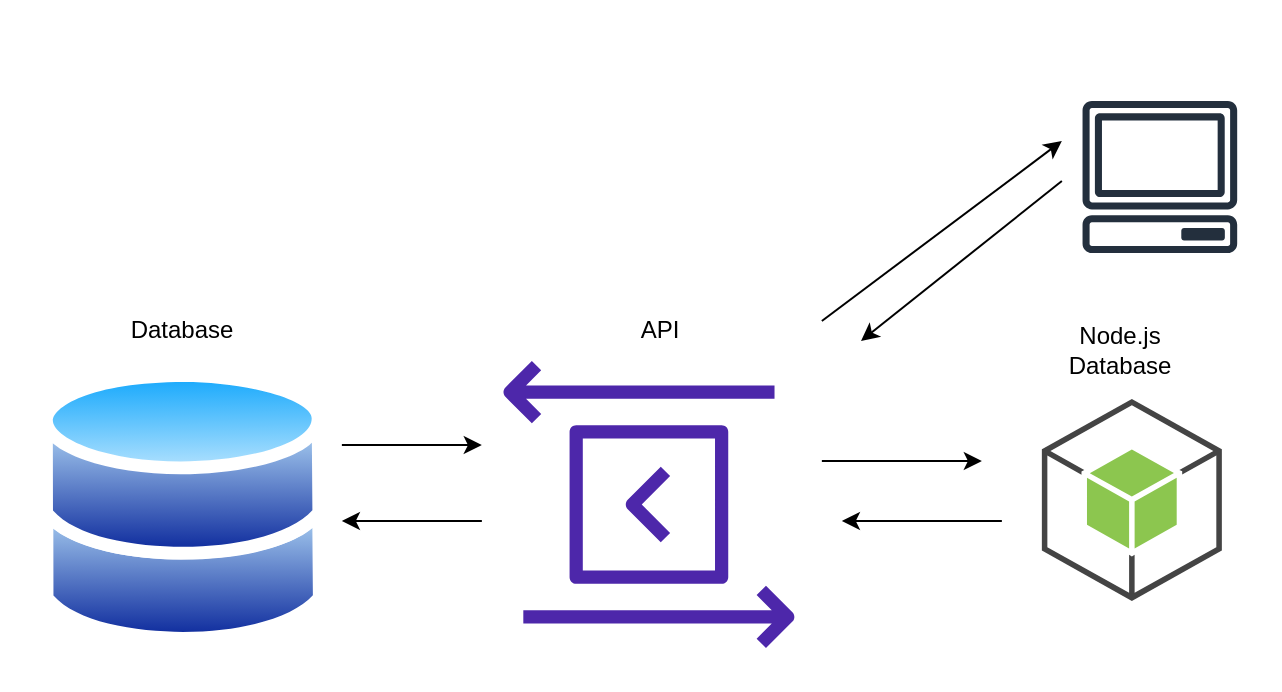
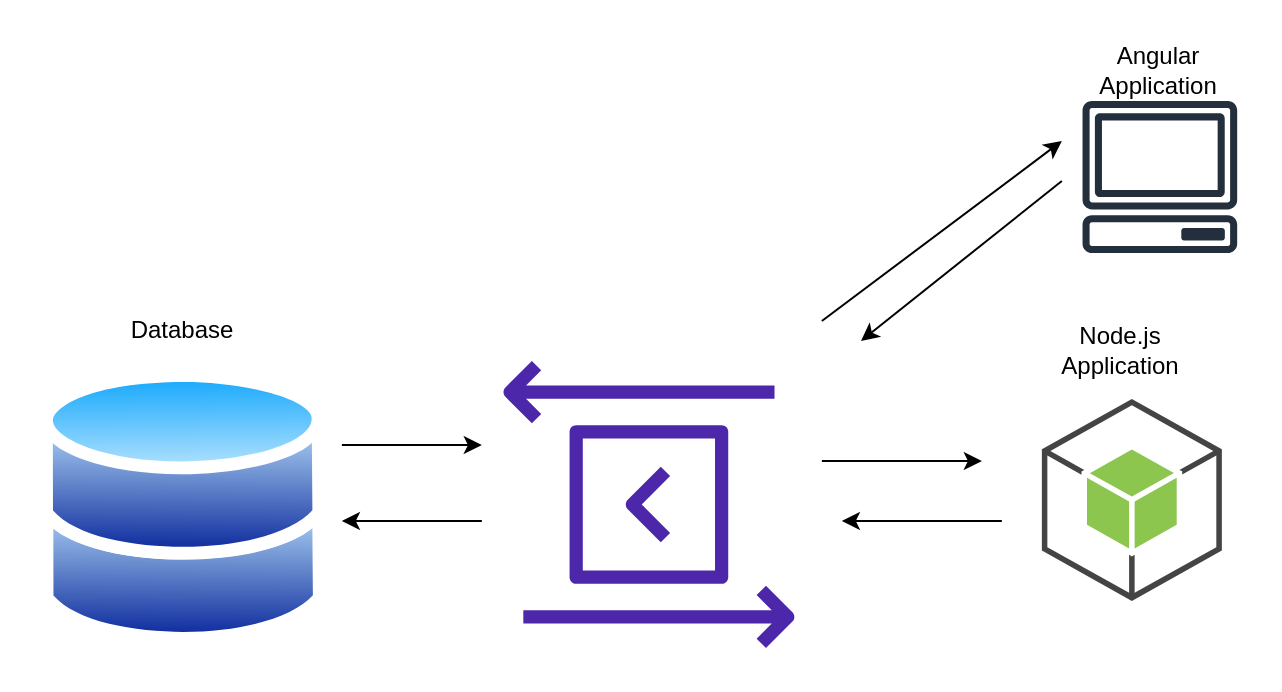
none -> (1160, 71)
(662, 331) -> none
(1121, 351) -> (1121, 351)
